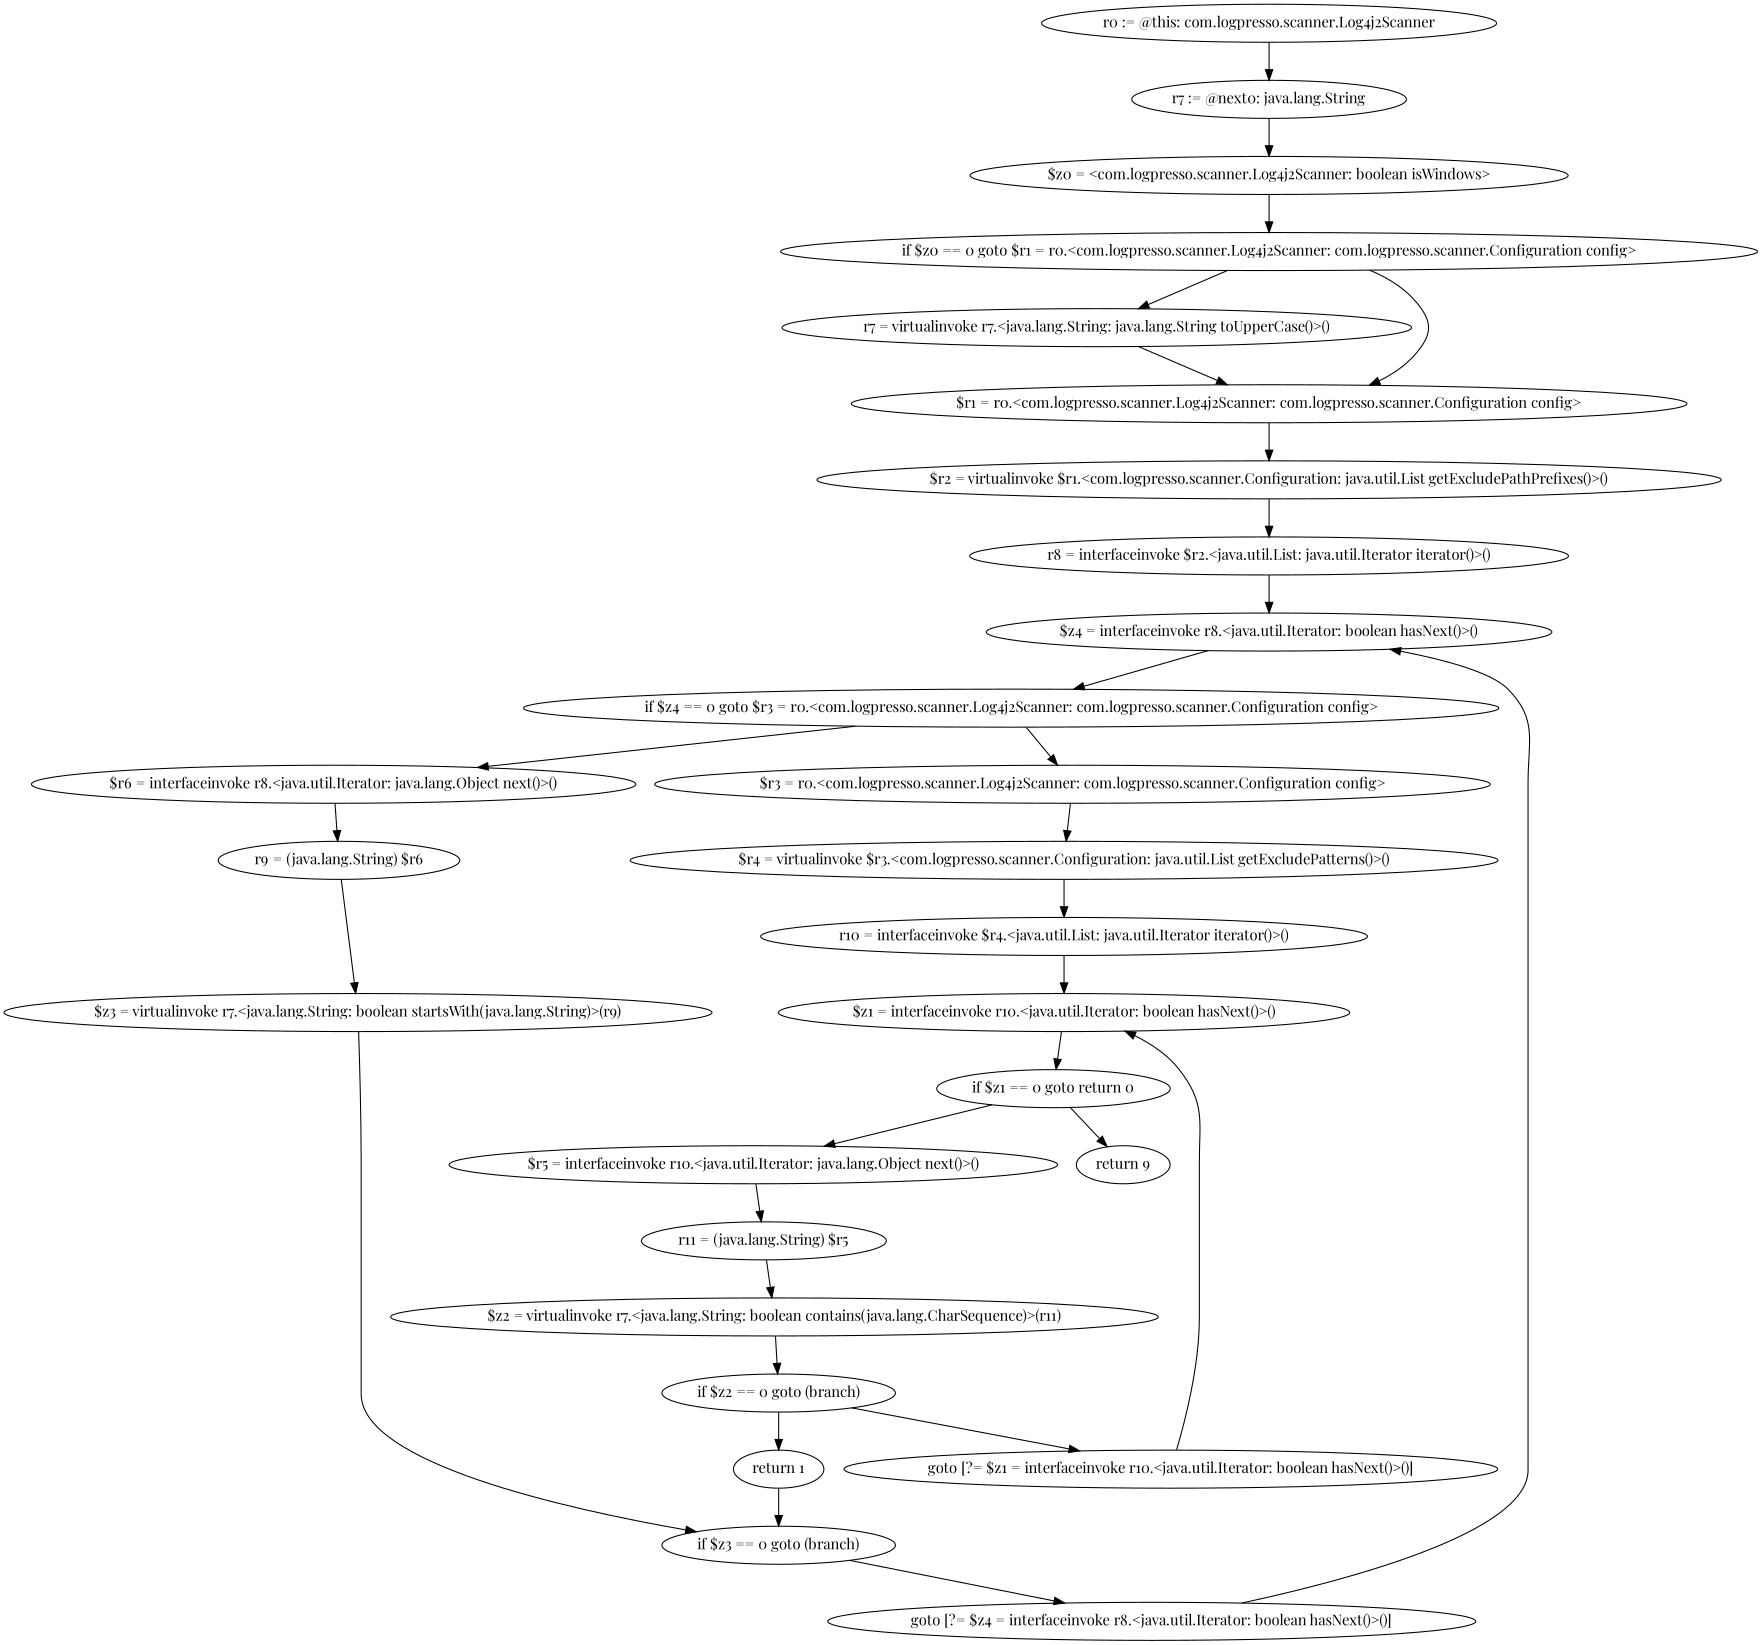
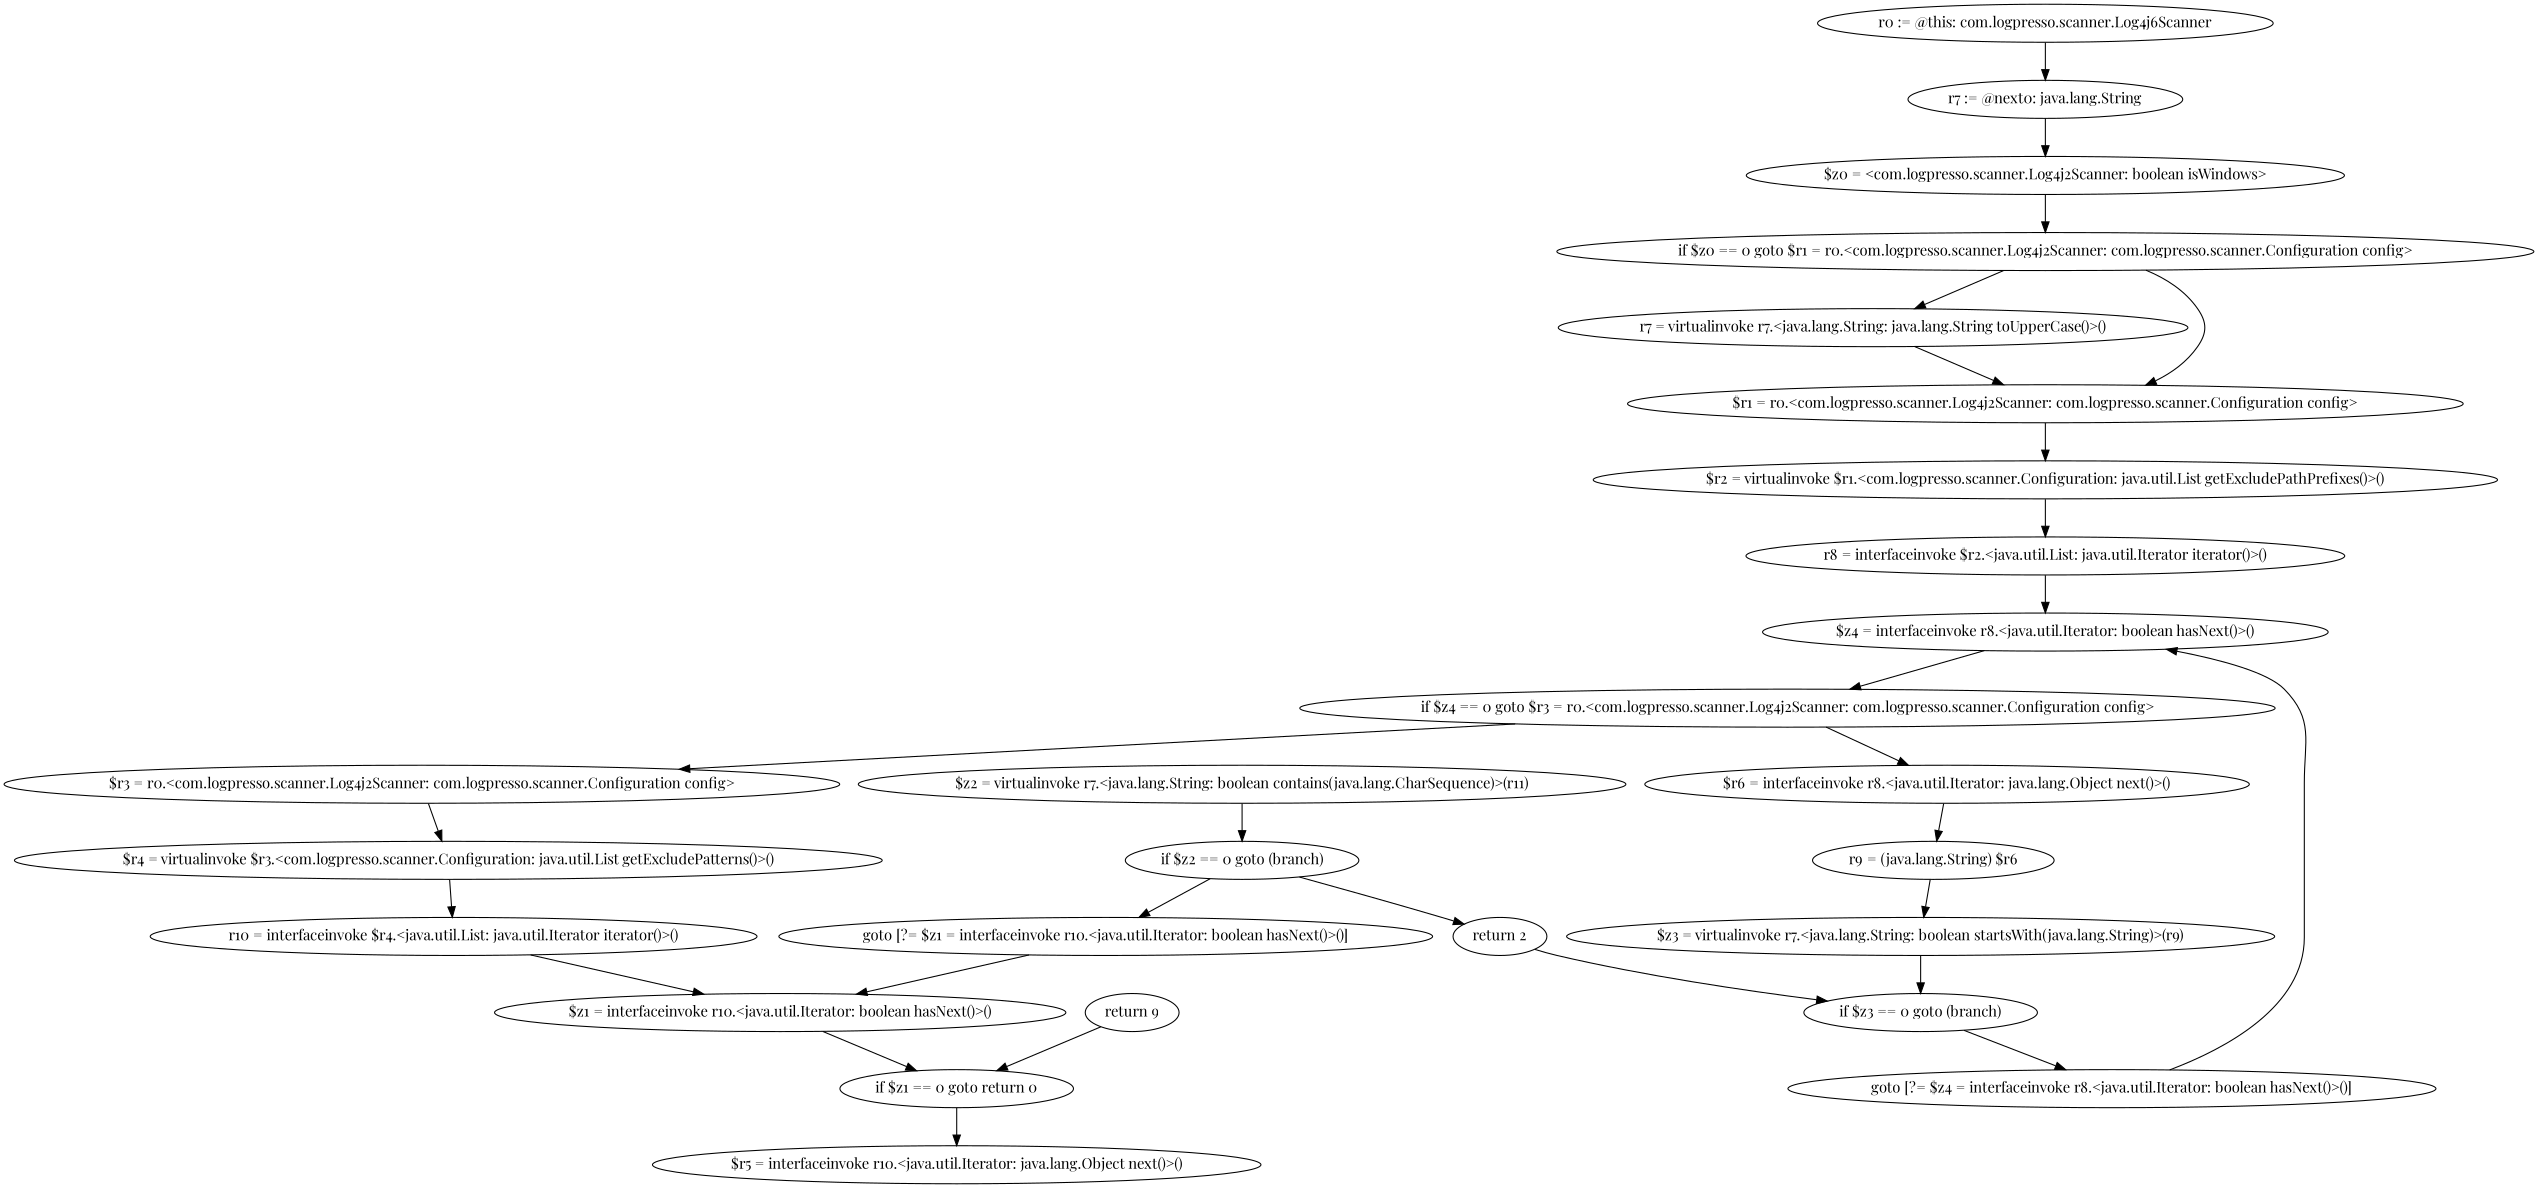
(1269, 23) -> (2045, 23)
(1085, 1123) -> (1054, 1047)
(764, 1241) -> none
(779, 1469) -> (1500, 936)
